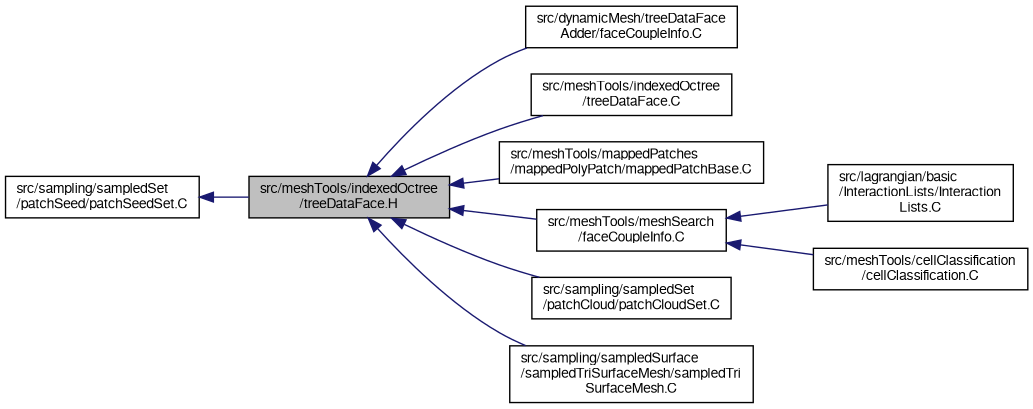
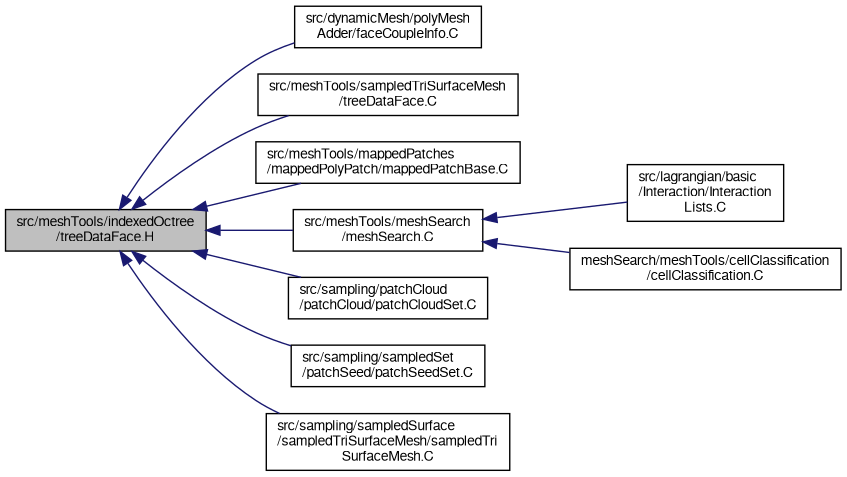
(631, 27) -> (388, 27)
(631, 95) -> (388, 95)
(921, 193) -> (706, 193)
(231, 197) -> (213, 310)
(631, 230) -> (388, 230)
(921, 269) -> (706, 269)
(631, 298) -> (388, 298)
